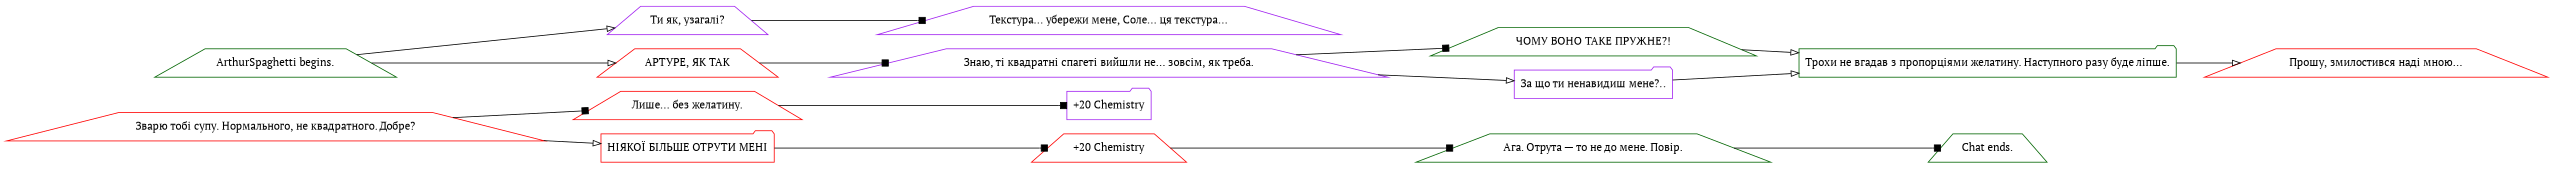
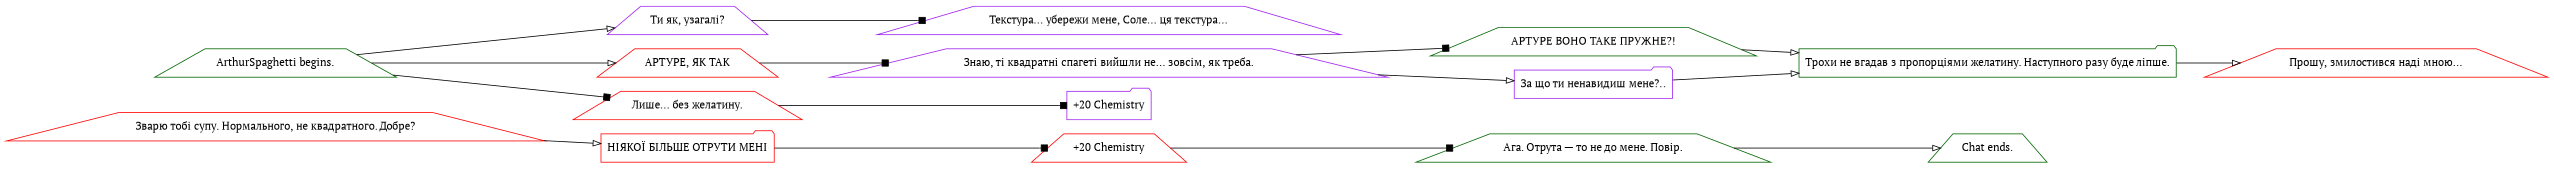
(1593, 42) -> (1593, 42)
(517, 114) -> (497, 86)
(1833, 148) -> (1833, 148)
